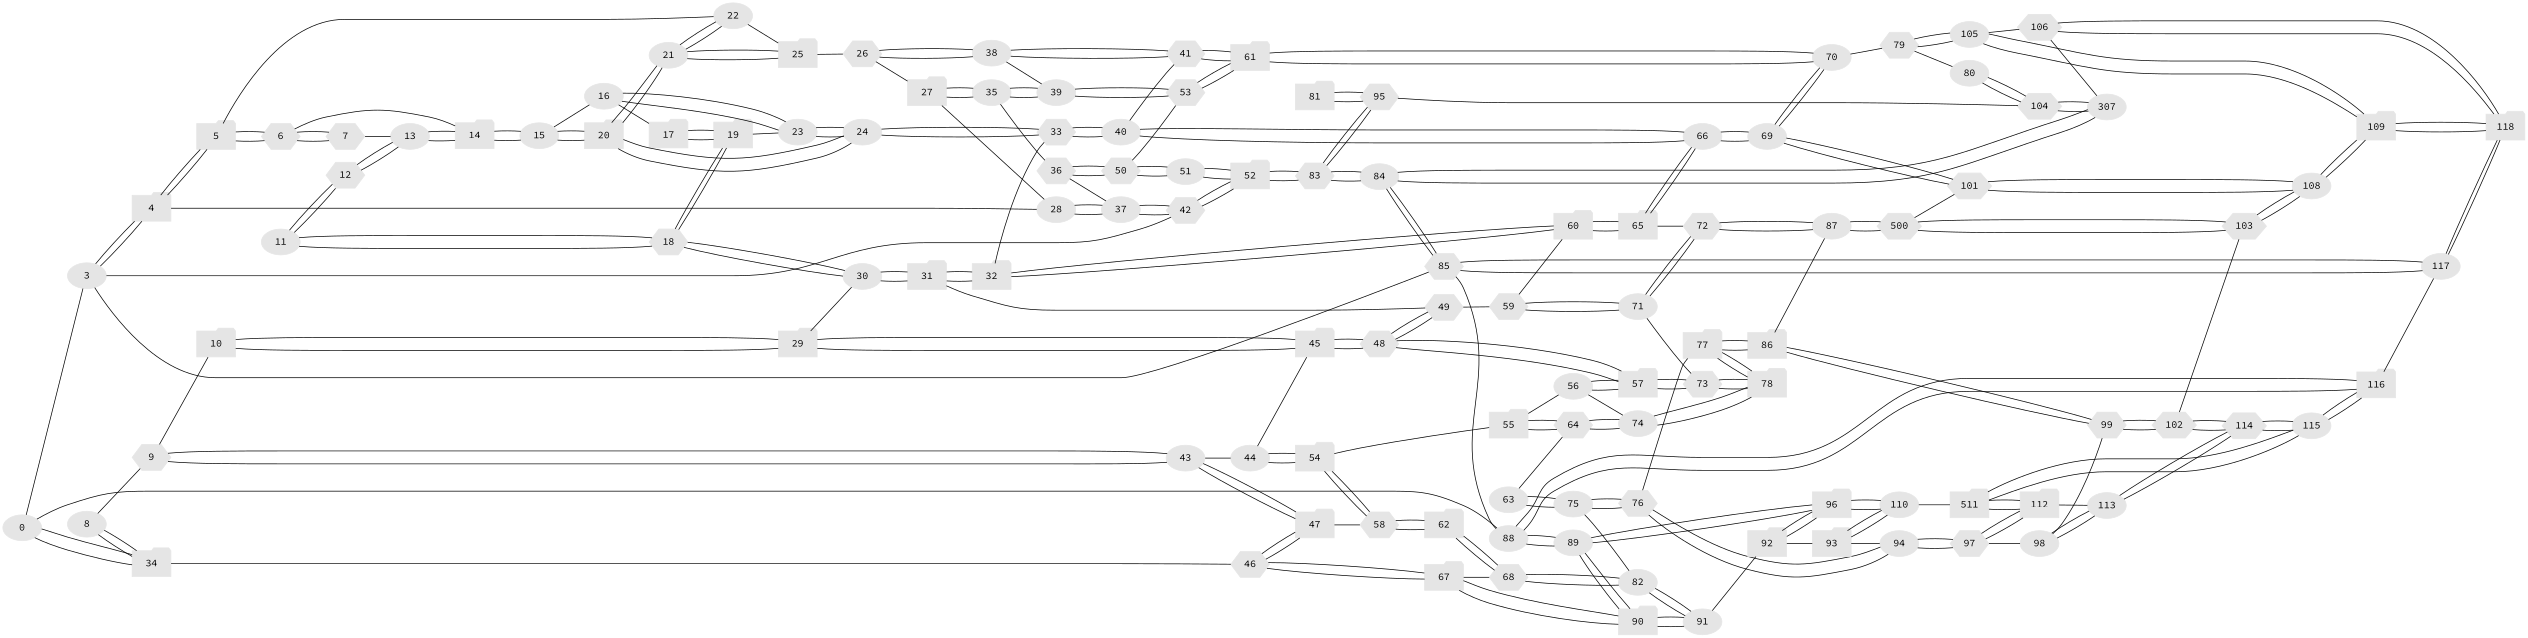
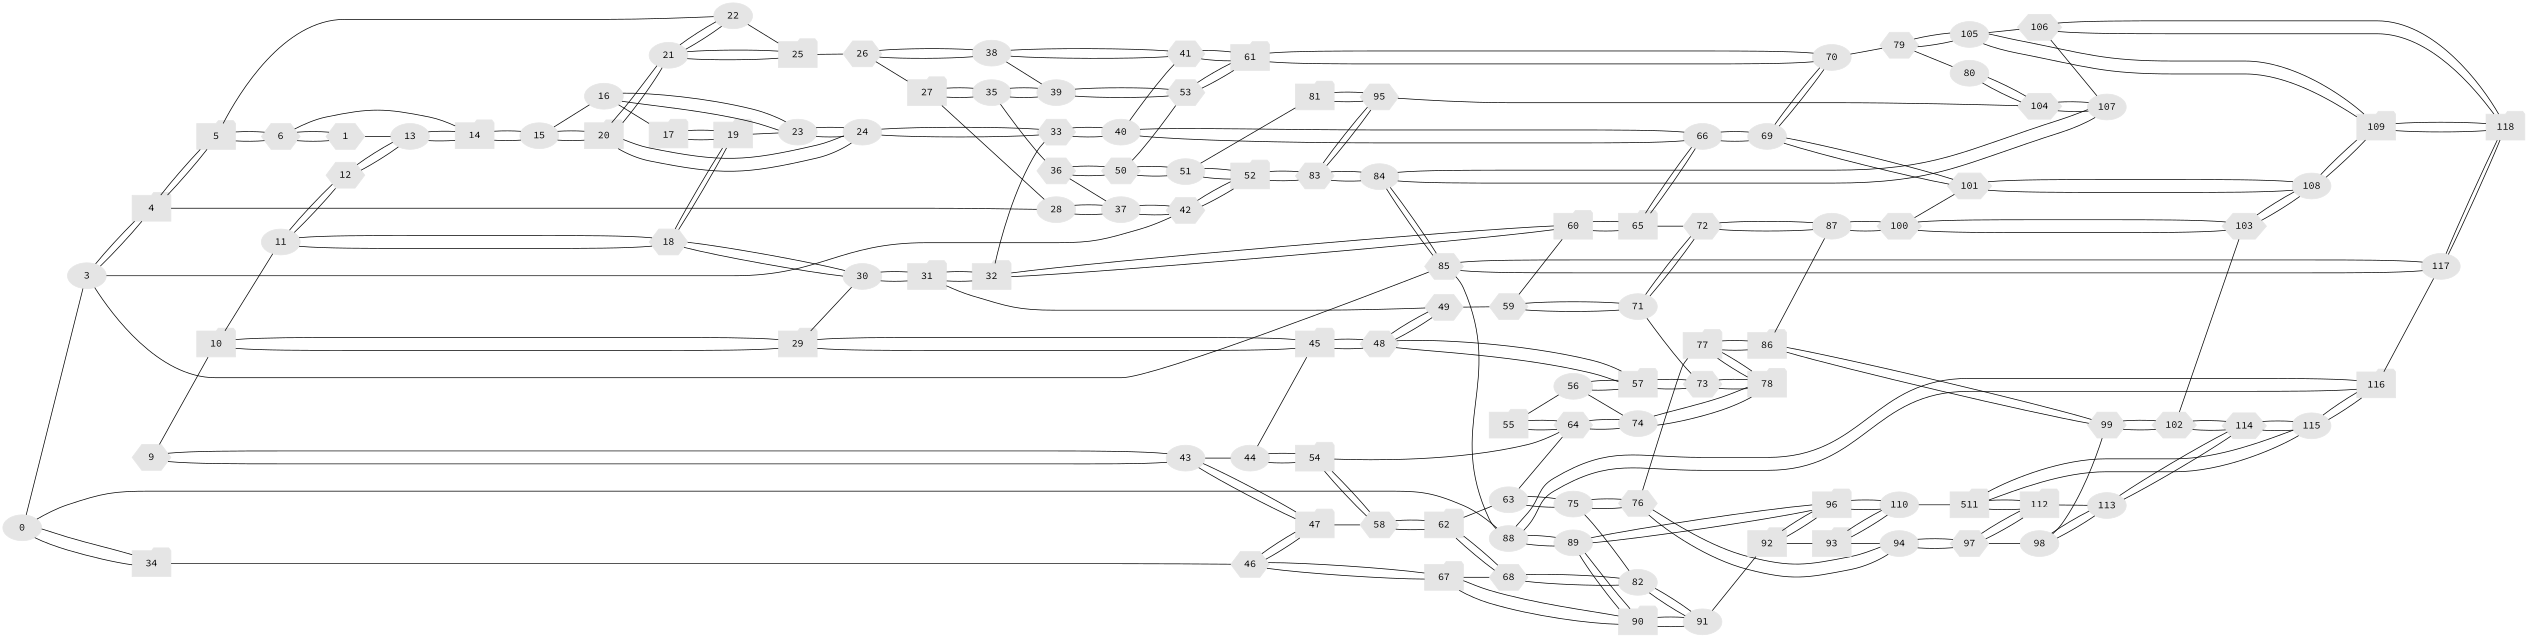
(2107, 107) -> (2107, 107)
(345, 136) -> (345, 136)
none -> (1248, 136)
(1899, 226) -> (1899, 226)
none -> (249, 292)
(1411, 439) -> (1448, 457)
none -> (1481, 510)
(87, 524) -> none
